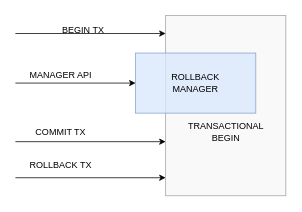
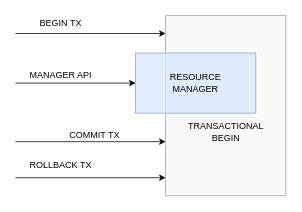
(83, 30) -> (60, 23)
(195, 83) -> (195, 83)
(60, 132) -> (94, 135)
